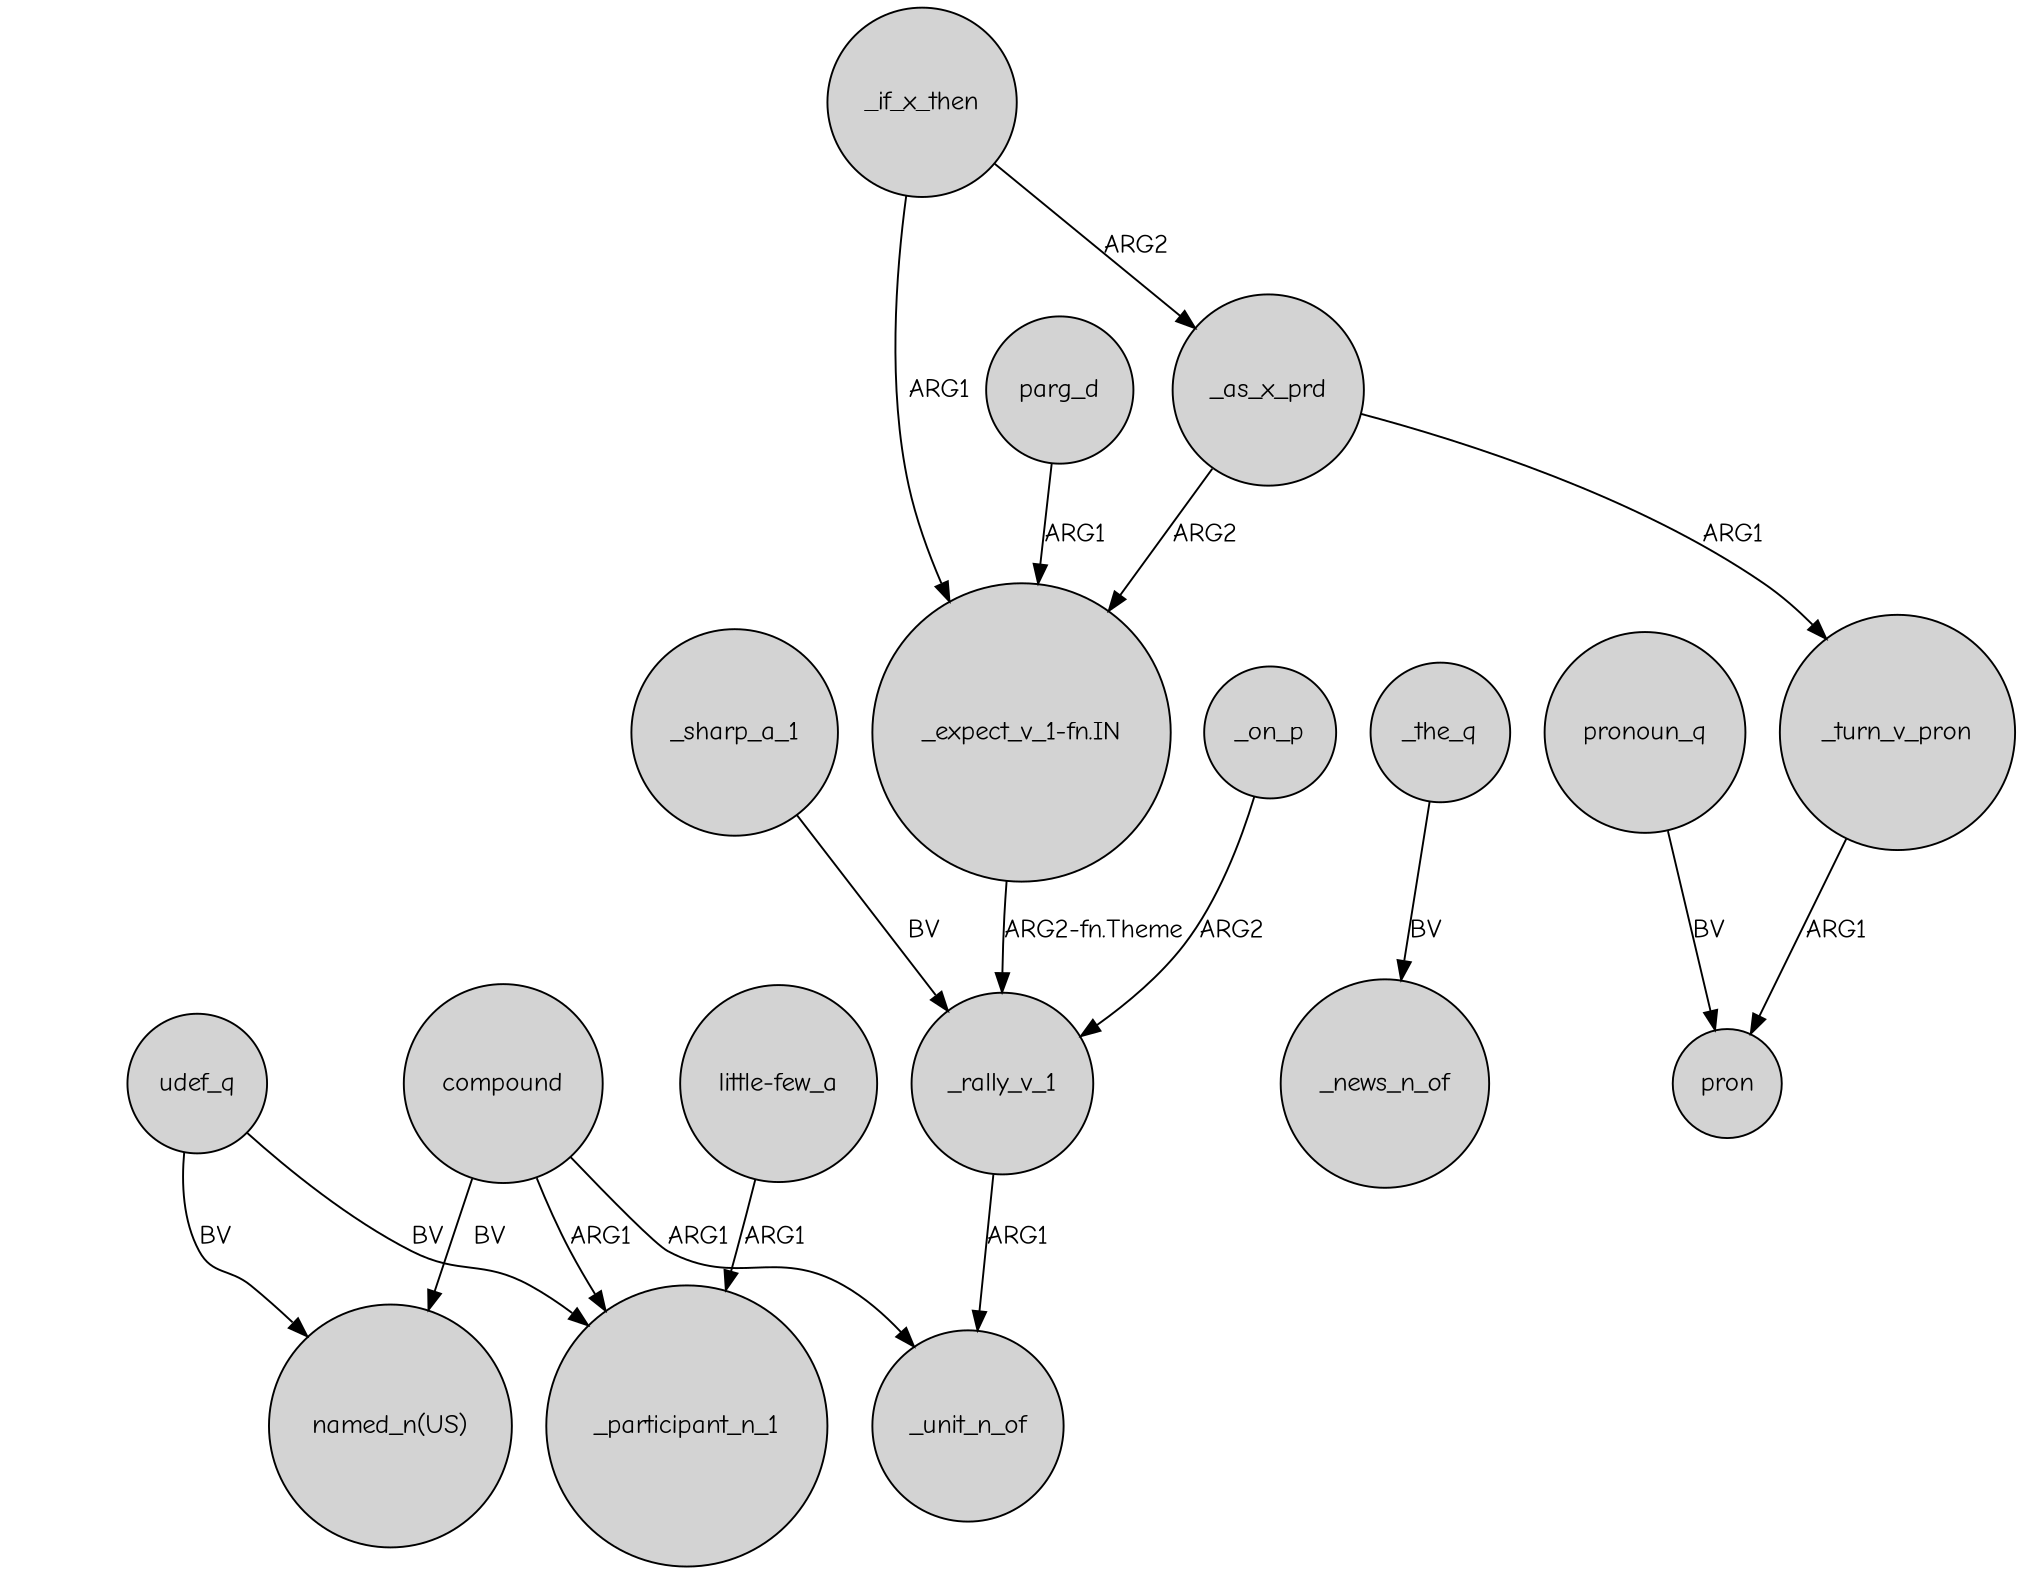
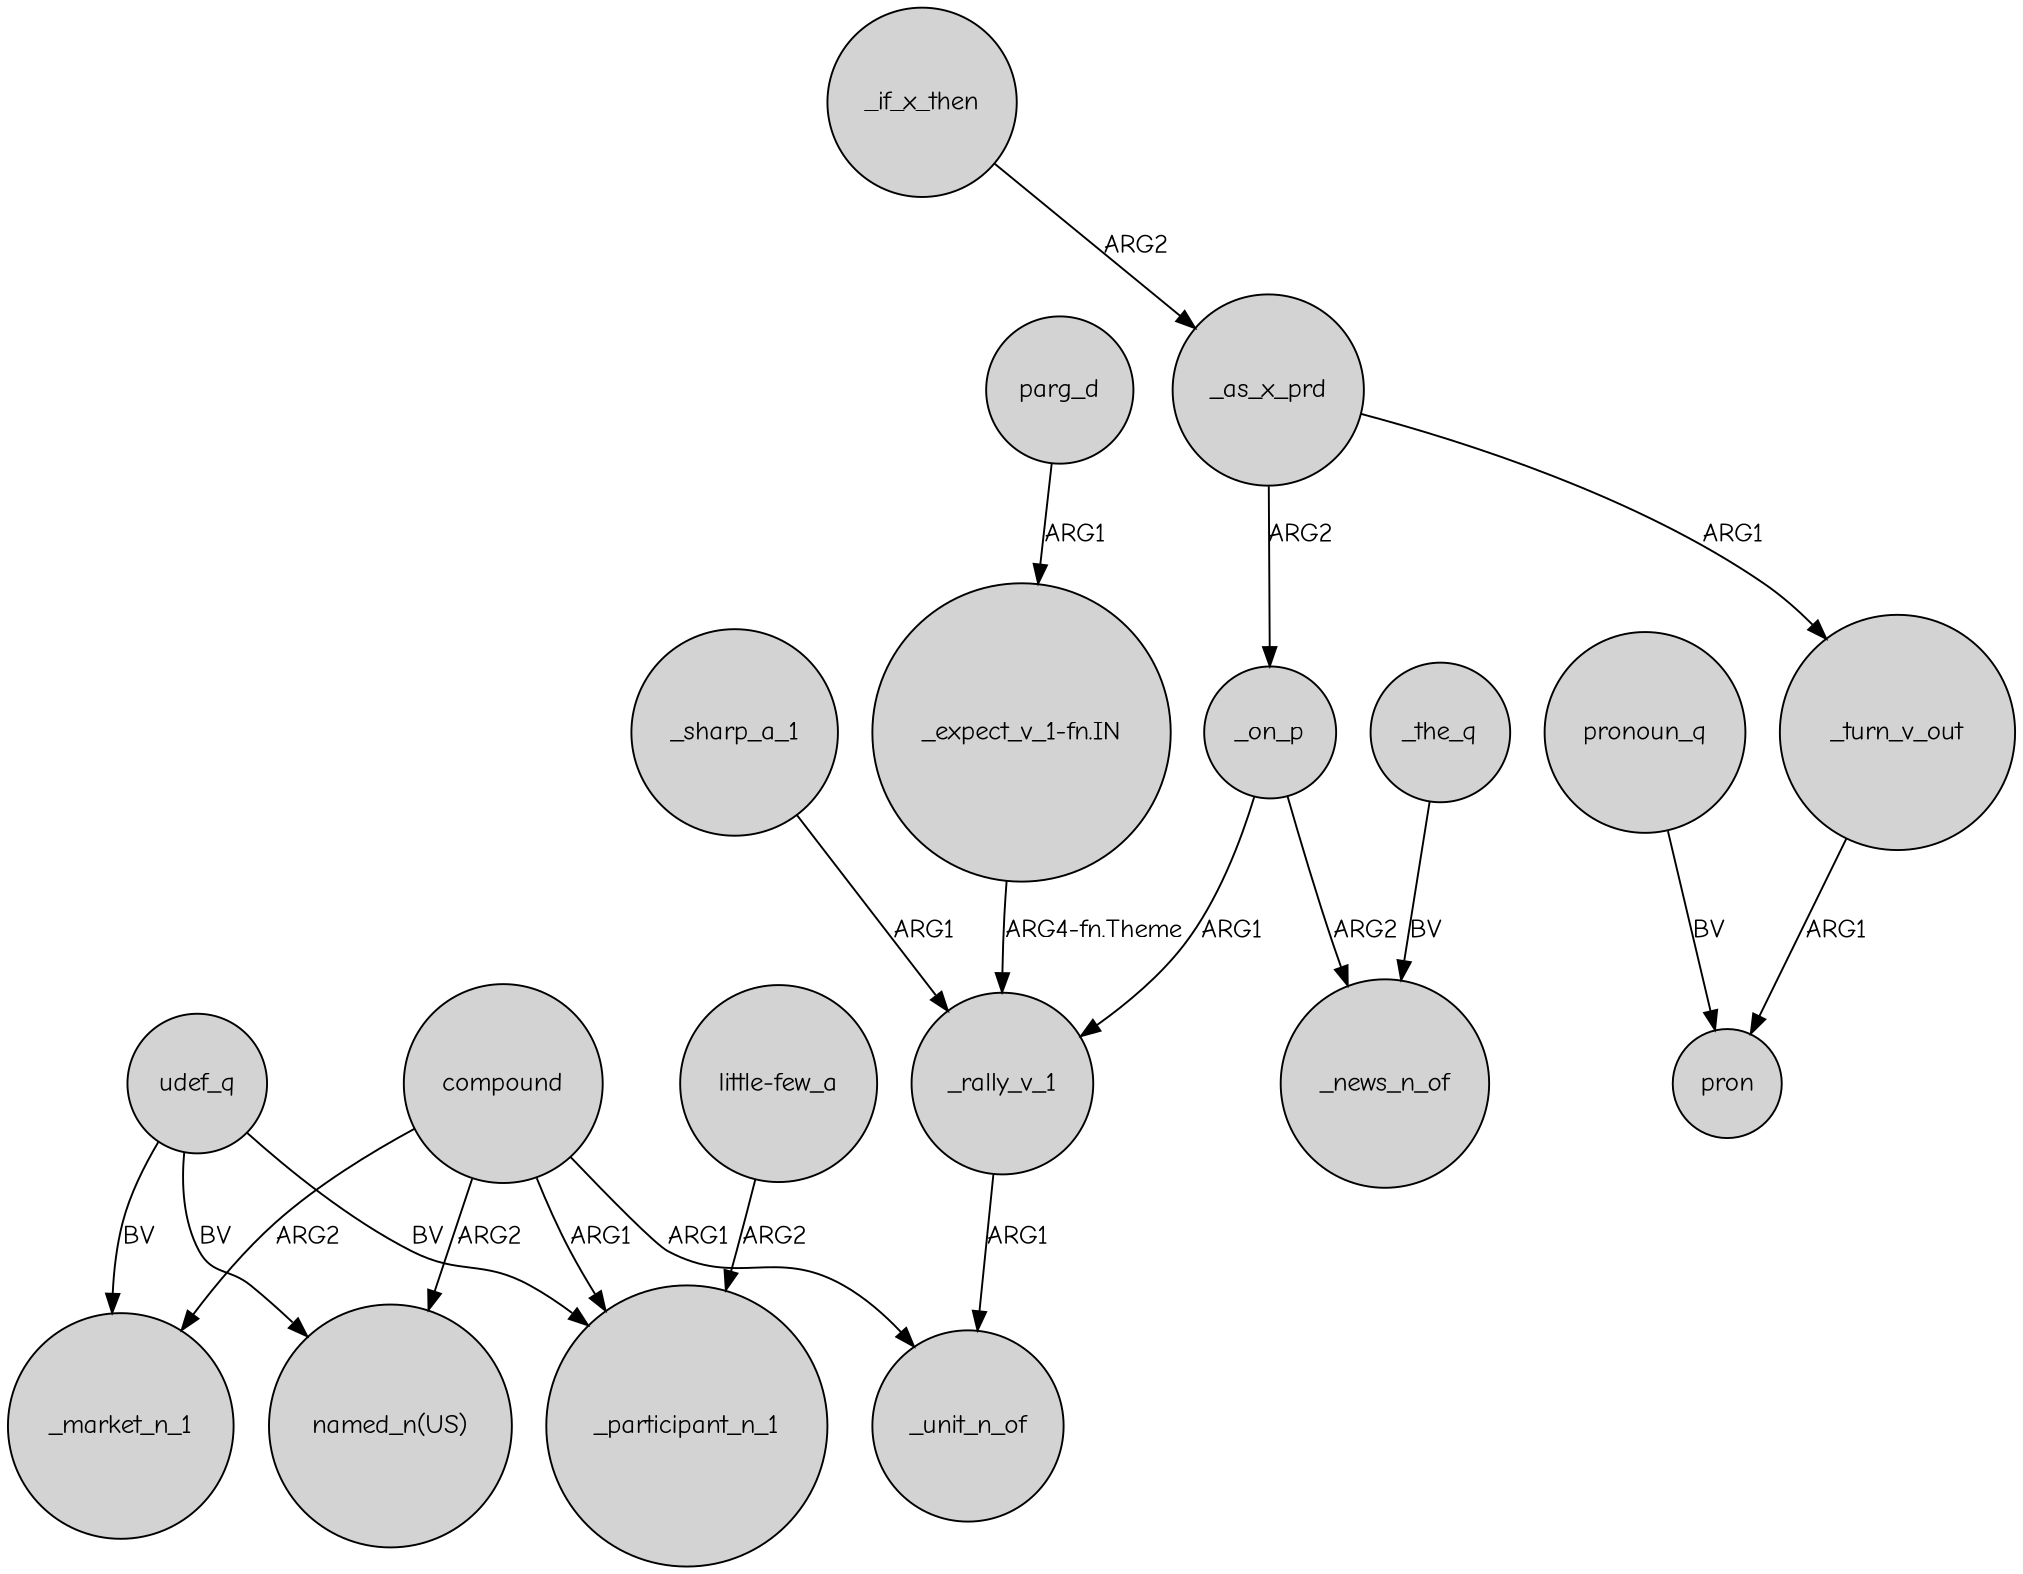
(897, 392) -> none
(1166, 532) -> (1269, 567)
(1897, 732) -> (1897, 732)
none -> (1313, 882)
(924, 930) -> (924, 930)
(1094, 930) -> (1094, 930)
(1232, 930) -> (1232, 930)
(490, 1237) -> (490, 1237)
(775, 1237) -> (775, 1237)
none -> (121, 1426)
